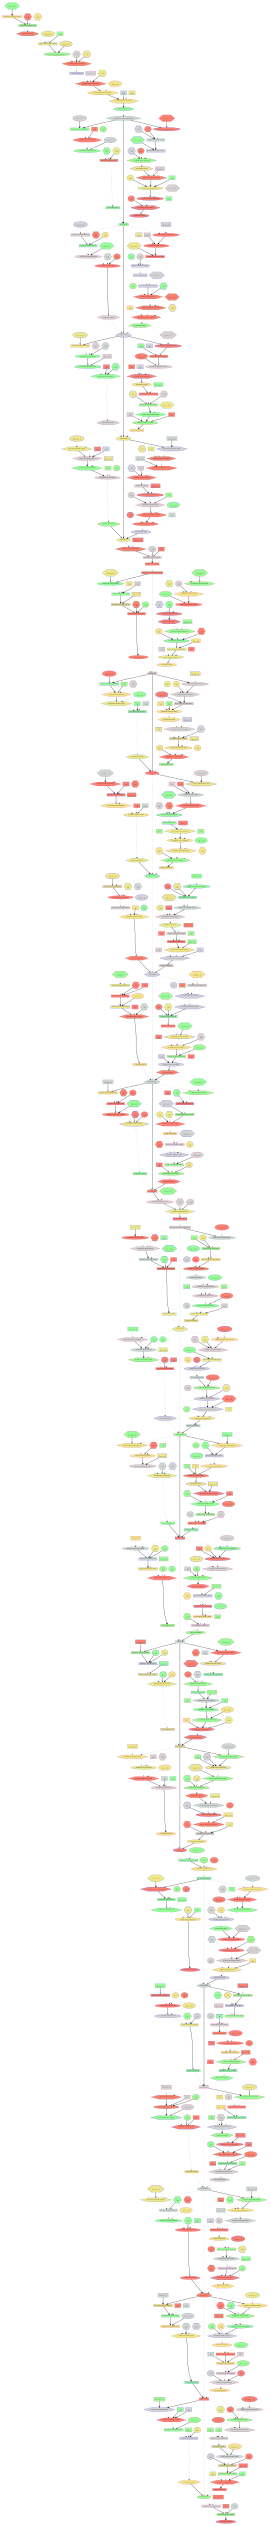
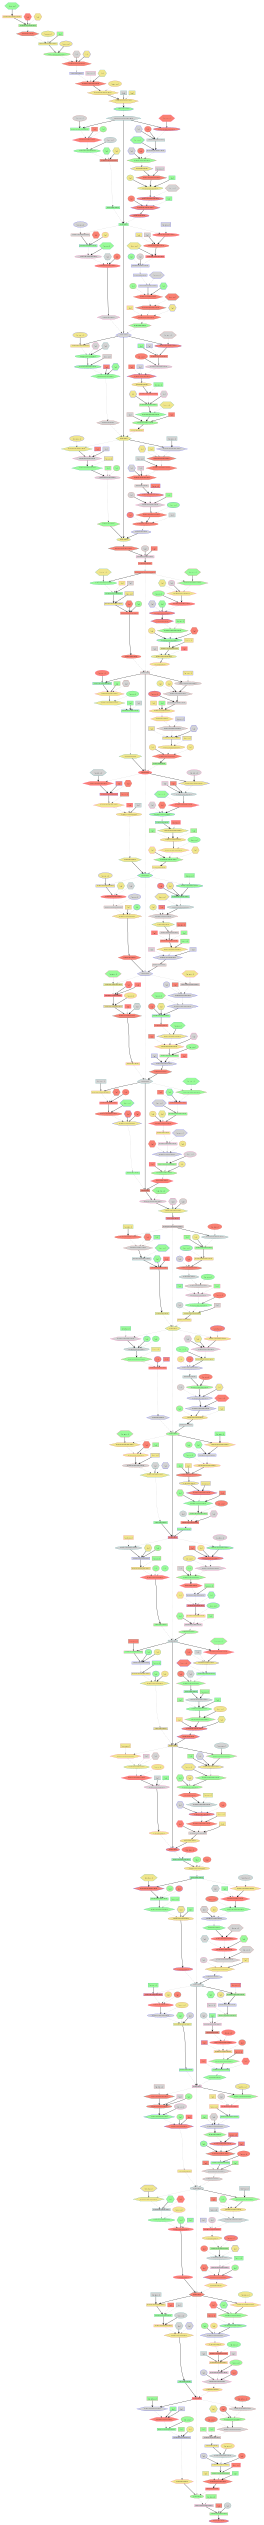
(138, 540) -> none
(197, 1850) -> (190, 1850)
(218, 2497) -> (211, 2496)
